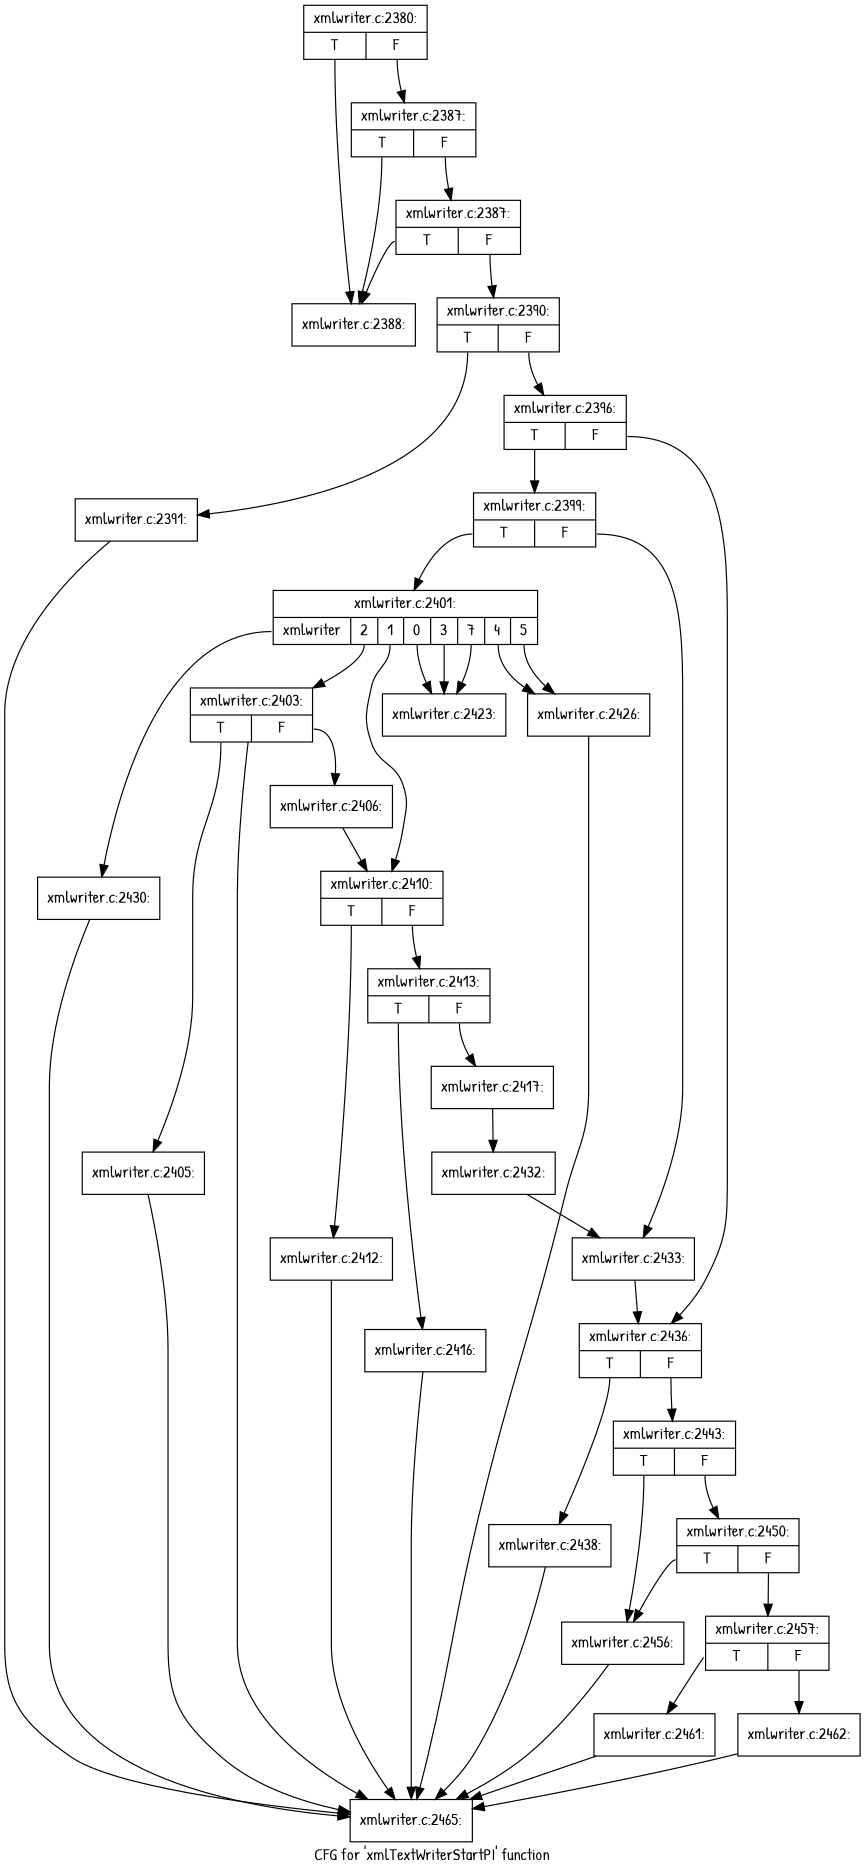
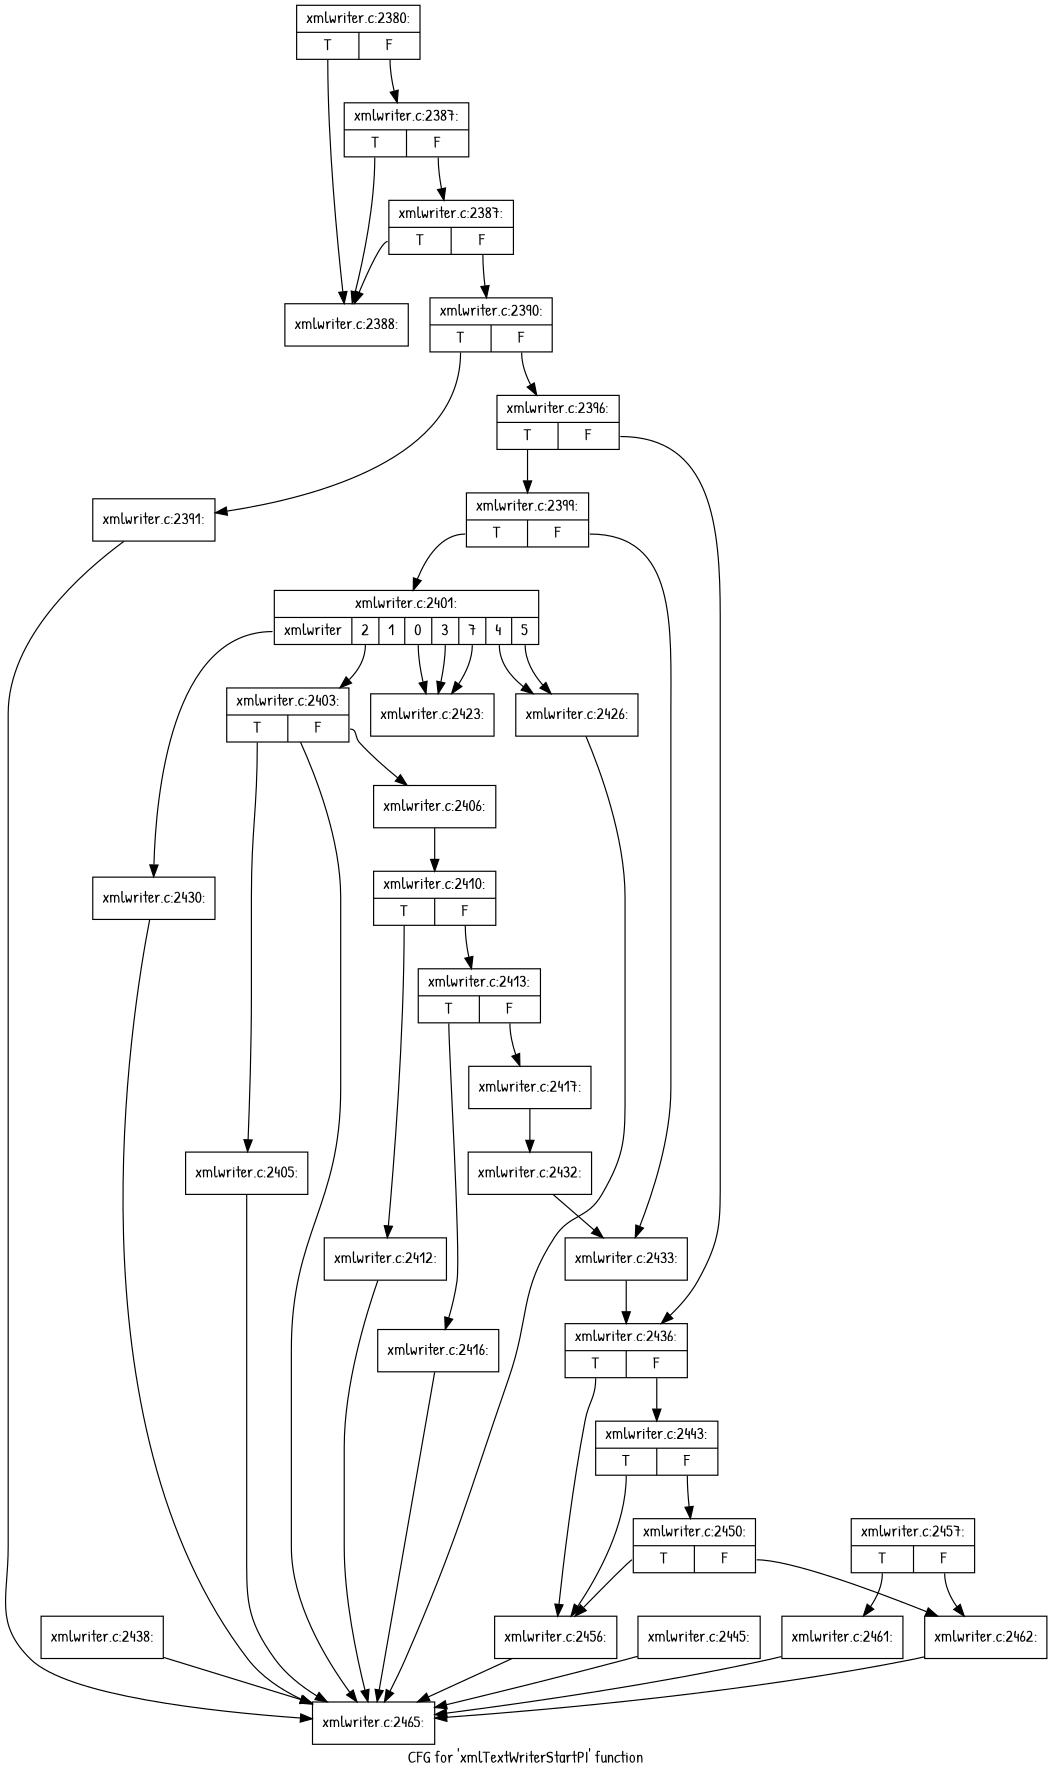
(378, 754) -> none
(591, 1447) -> (573, 1490)
(768, 1589) -> (843, 1581)
none -> (699, 1637)
